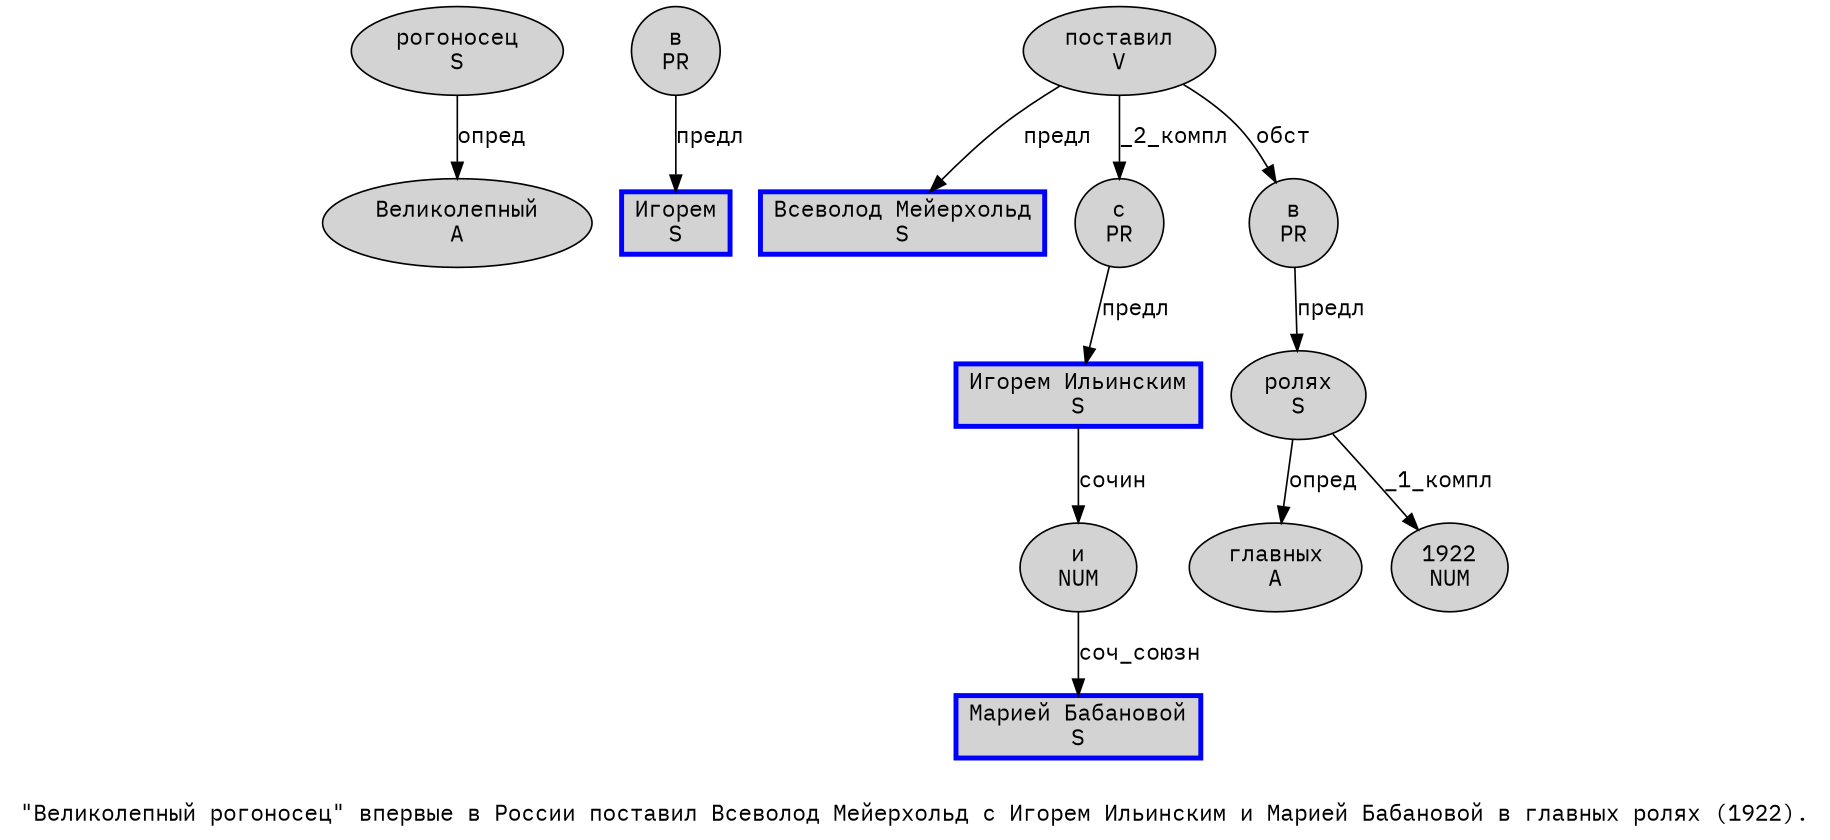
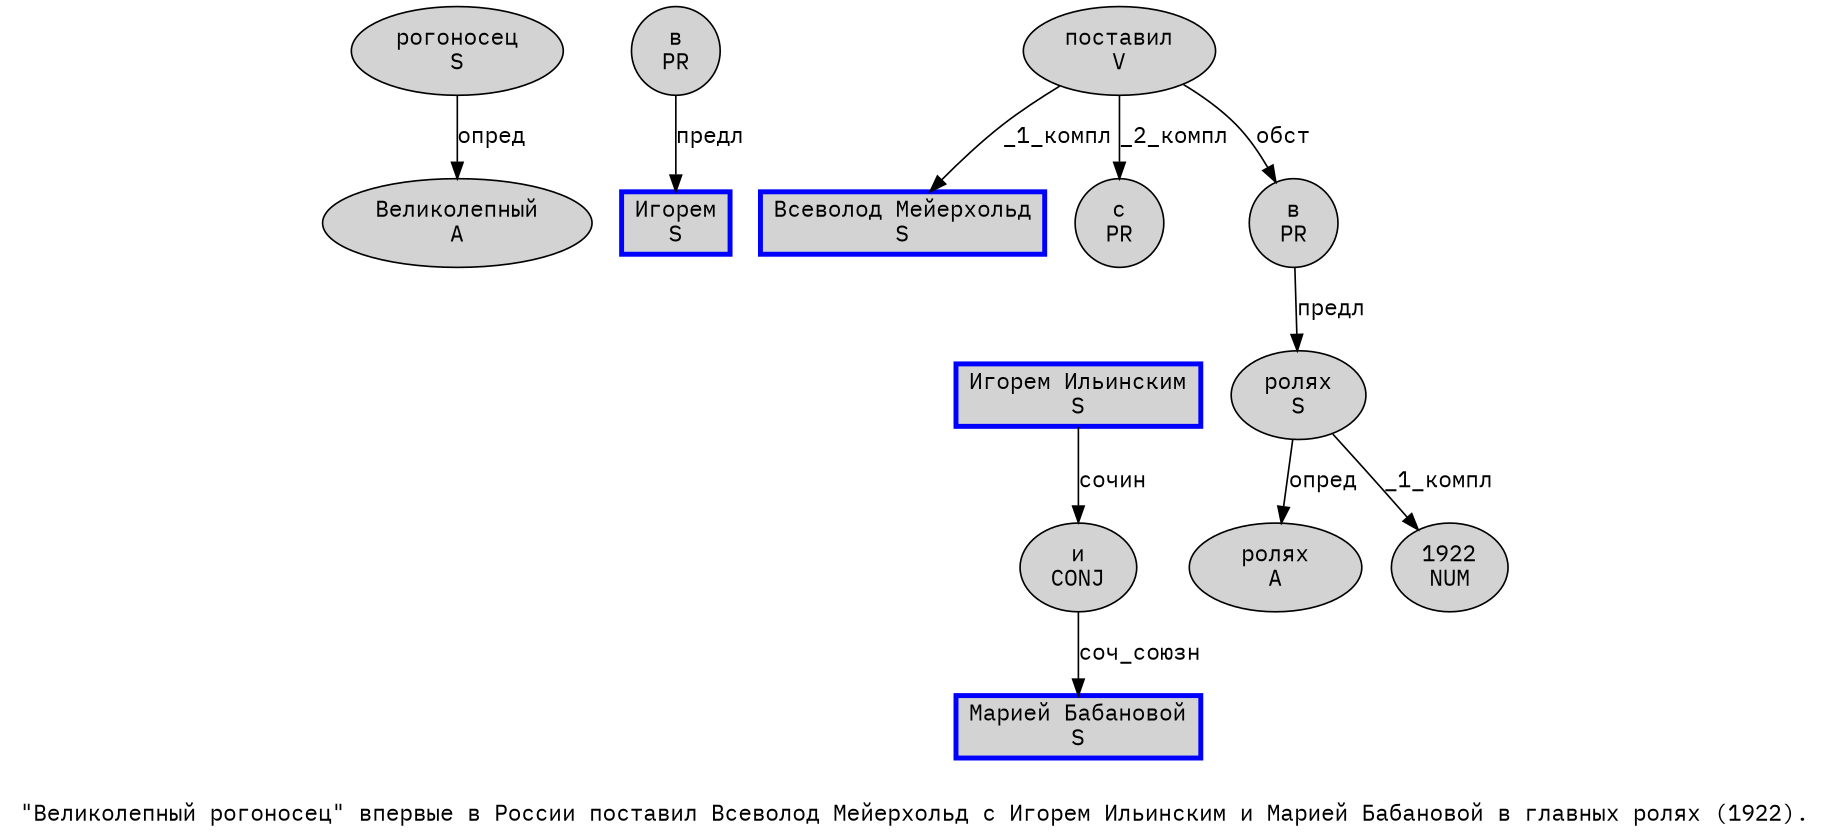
(1058, 137) -> (1058, 137)
(1099, 307) -> none
(1078, 567) -> (1078, 567)
(1276, 567) -> (1276, 567)
